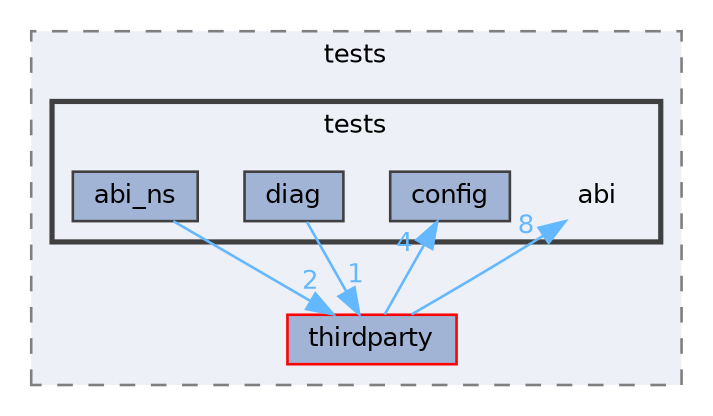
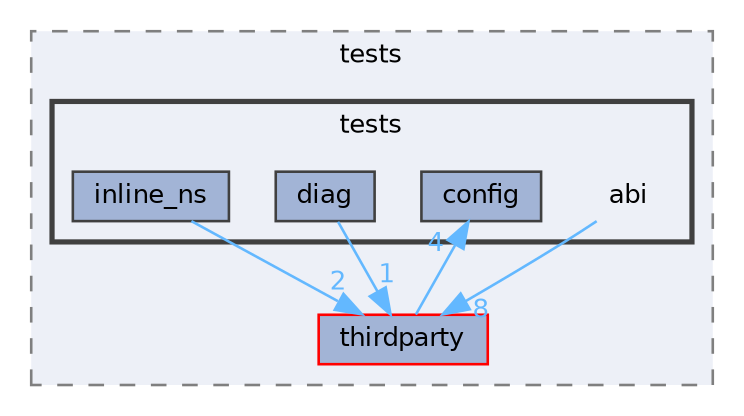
(135, 196) -> (151, 196)
(478, 276) -> (532, 262)
